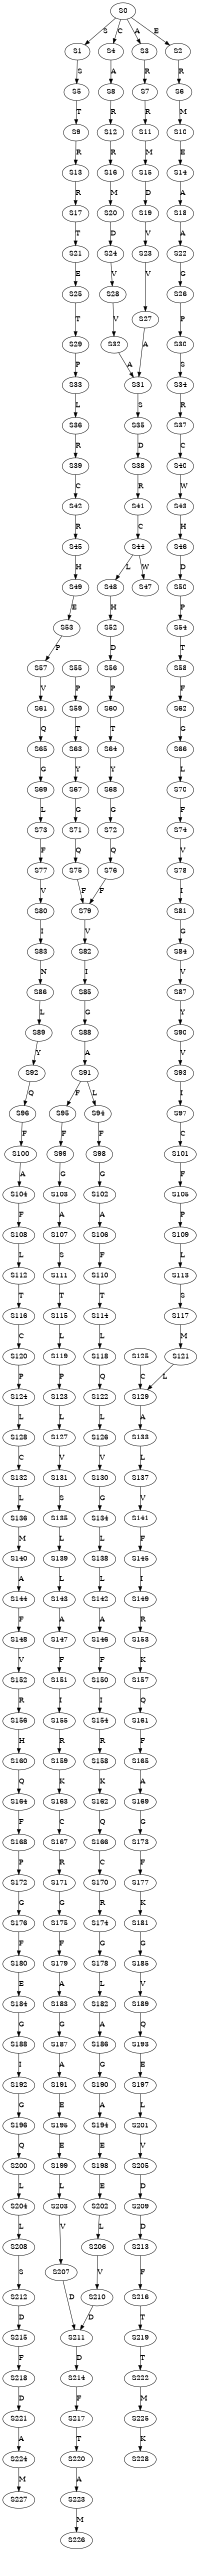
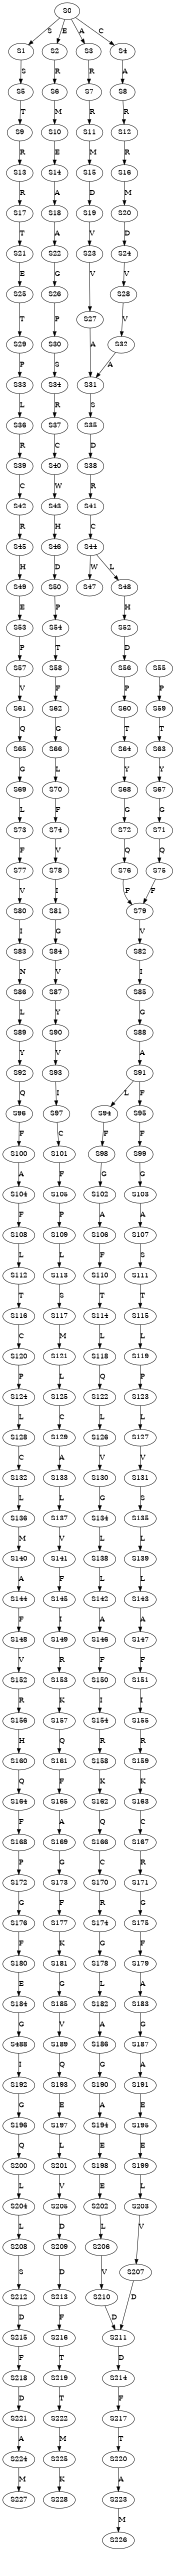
(162, 1375) -> (59, 1375)
(19, 2045) -> (19, 2045)
